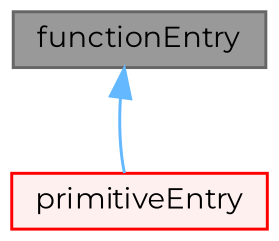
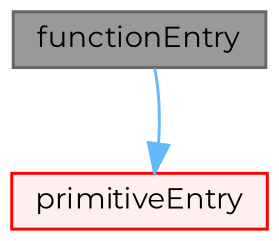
(120, 136) -> (159, 106)
